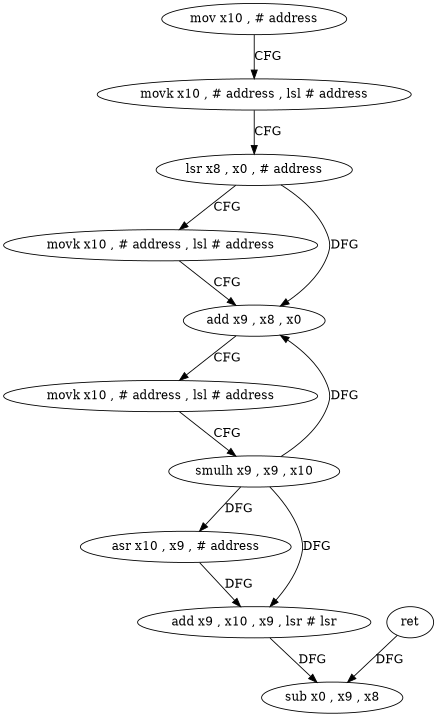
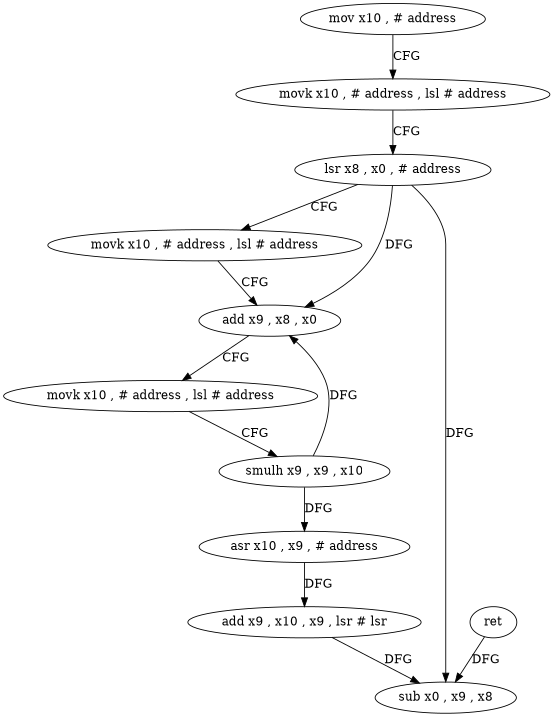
none -> (446, 424)
(302, 542) -> none
